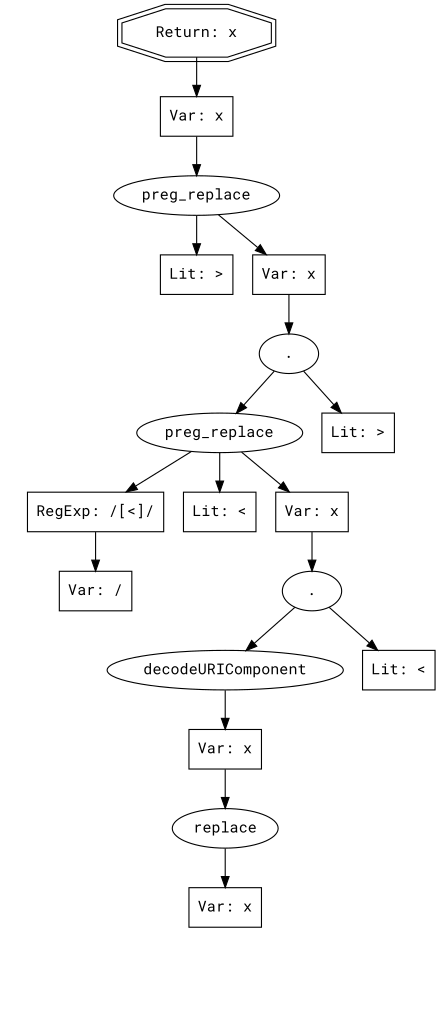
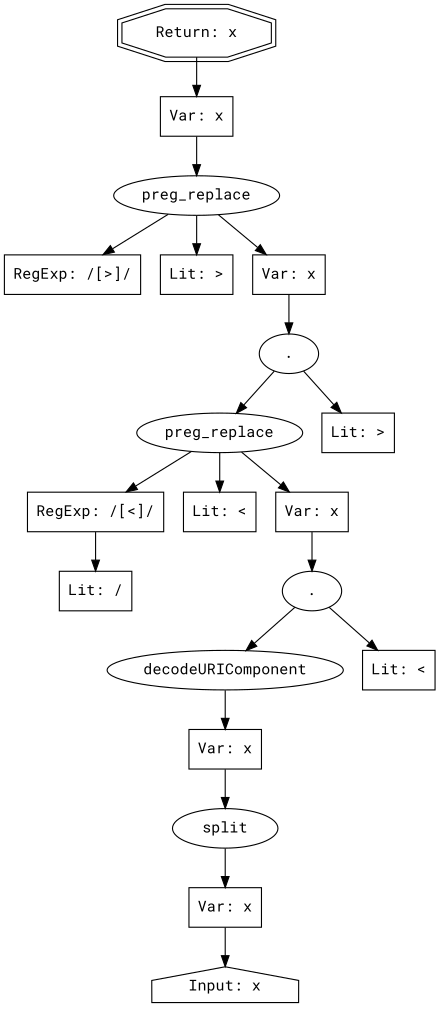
none -> (73, 275)
(96, 591) -> (96, 591)
(225, 828) -> (225, 828)
none -> (225, 987)
